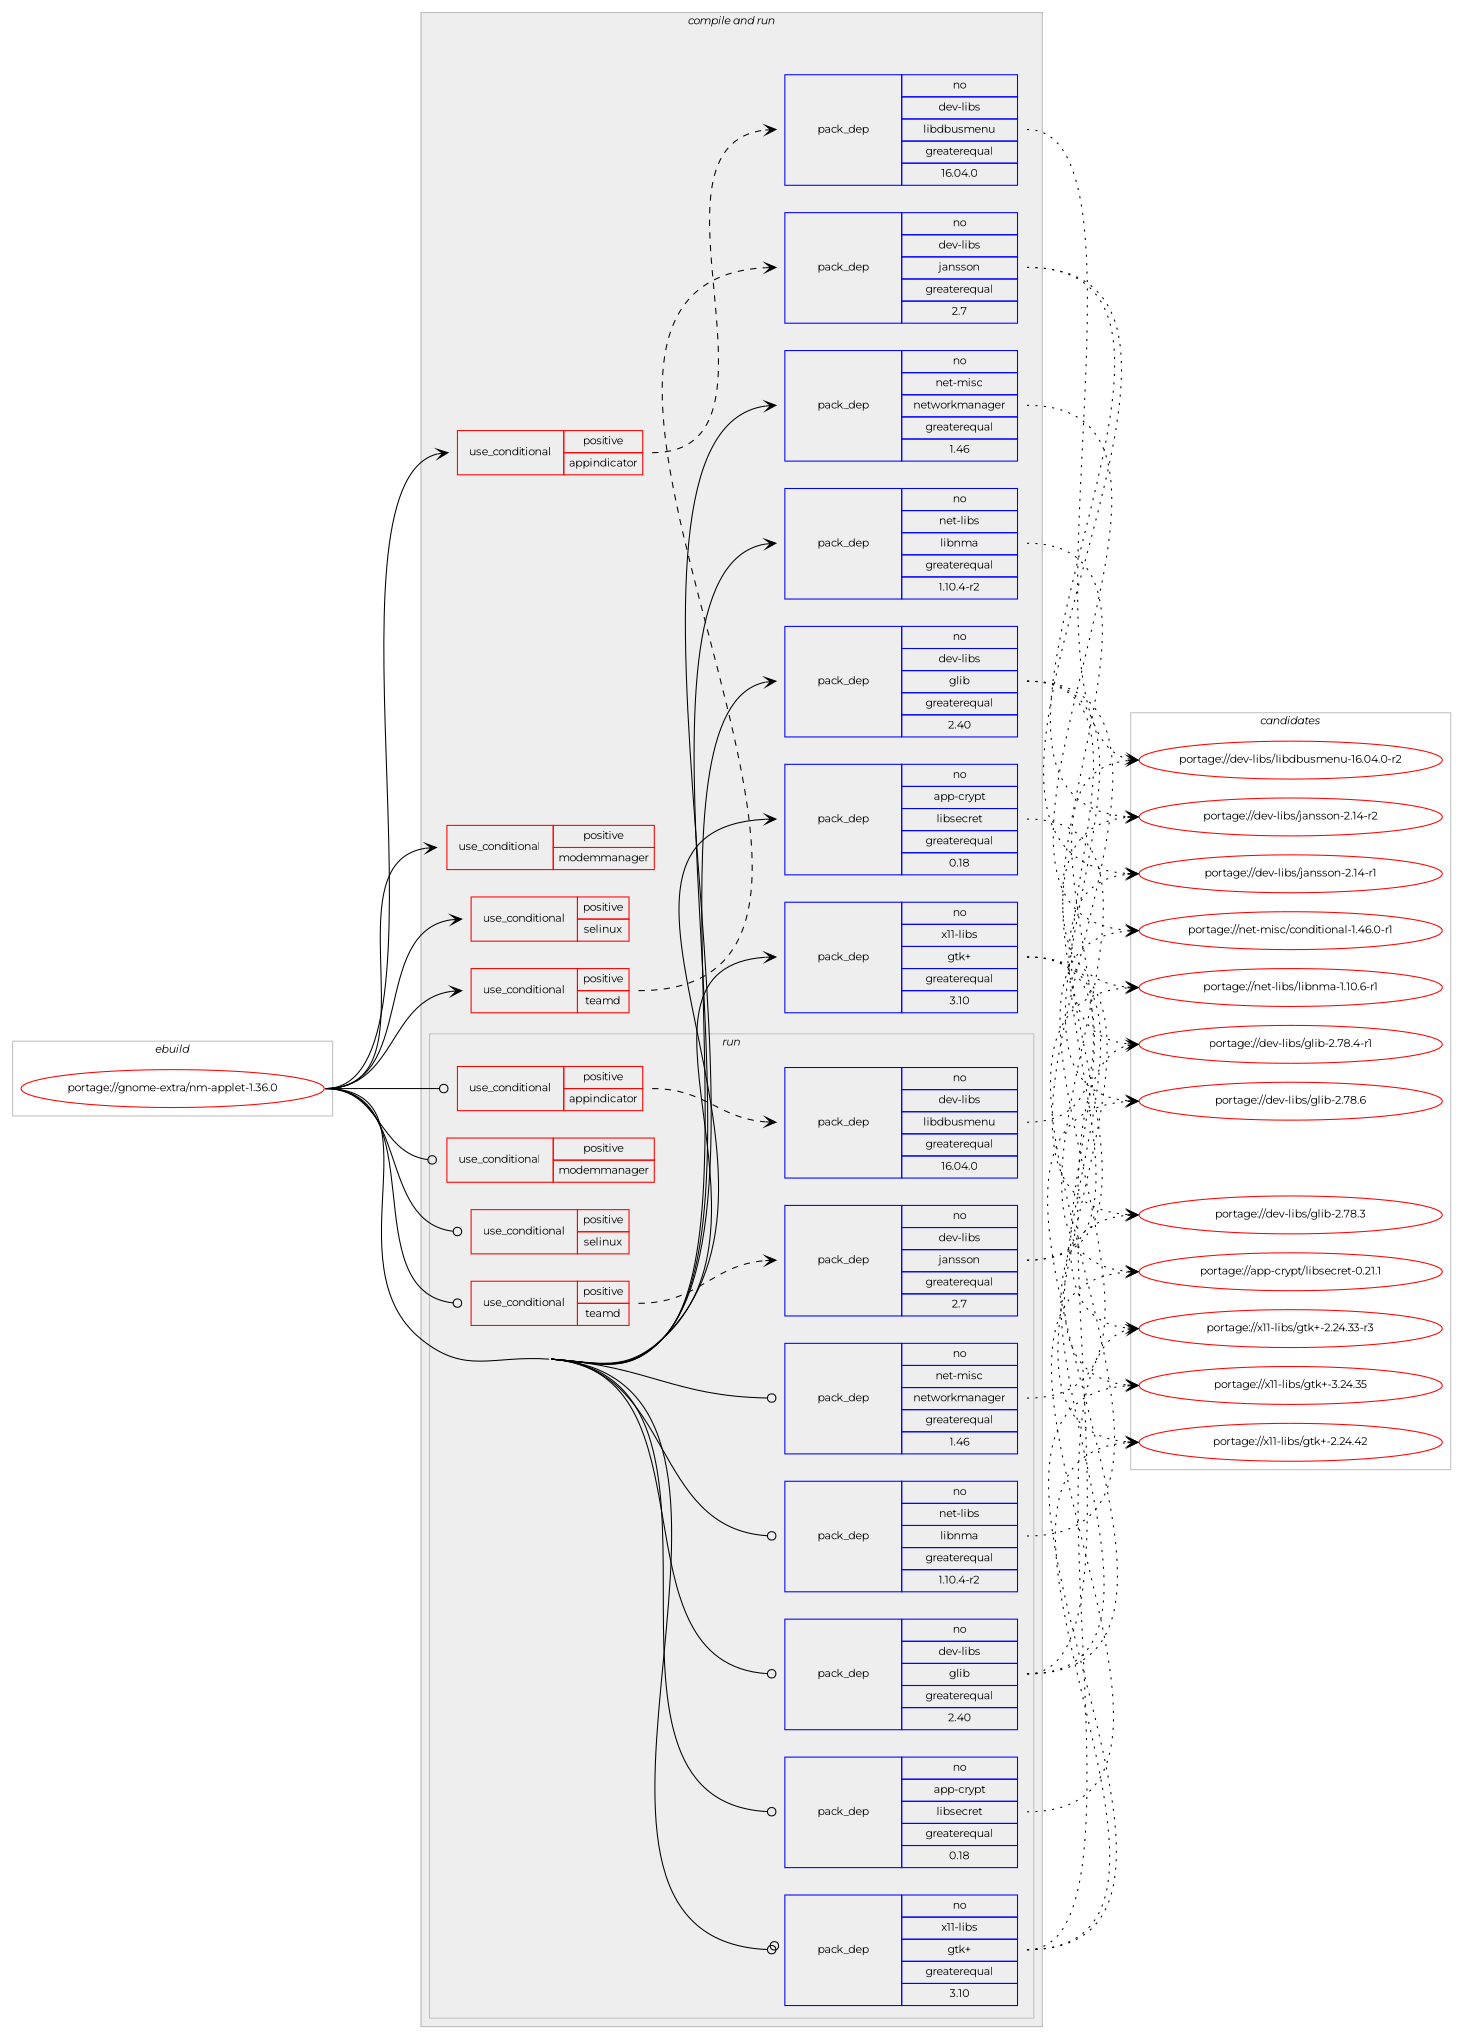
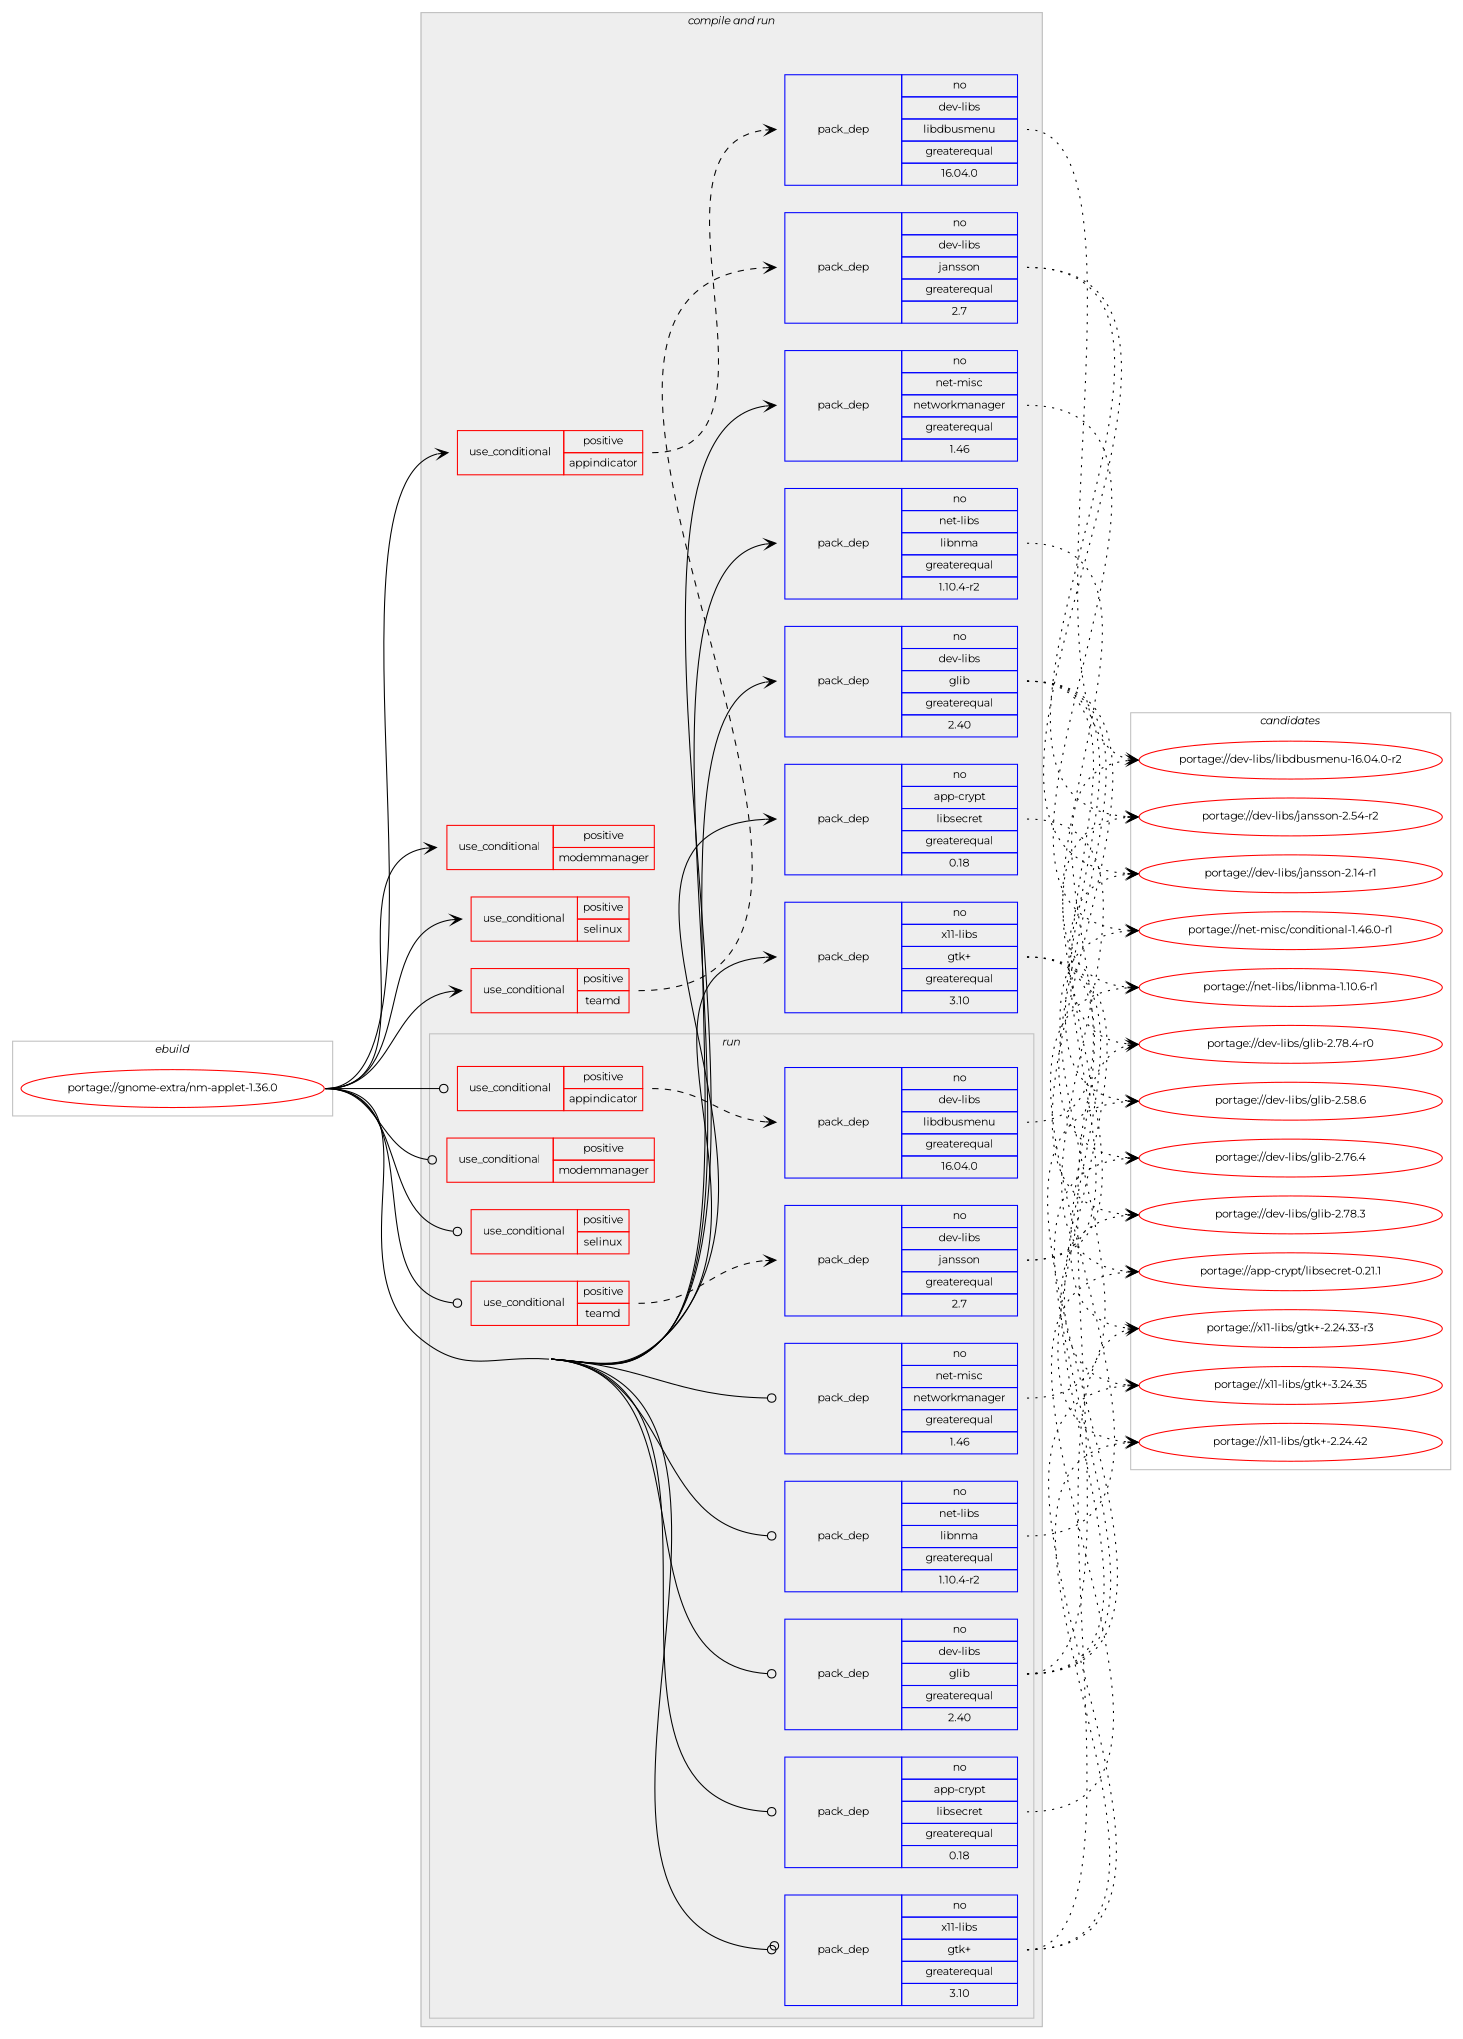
(1291, 817) -> (1291, 817)
(1291, 1044) -> (1291, 1044)
(1291, 1101) -> (1291, 1101)
none -> (1291, 1158)
